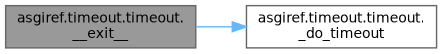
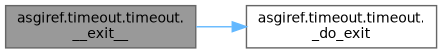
(342, 27) -> (342, 27)
